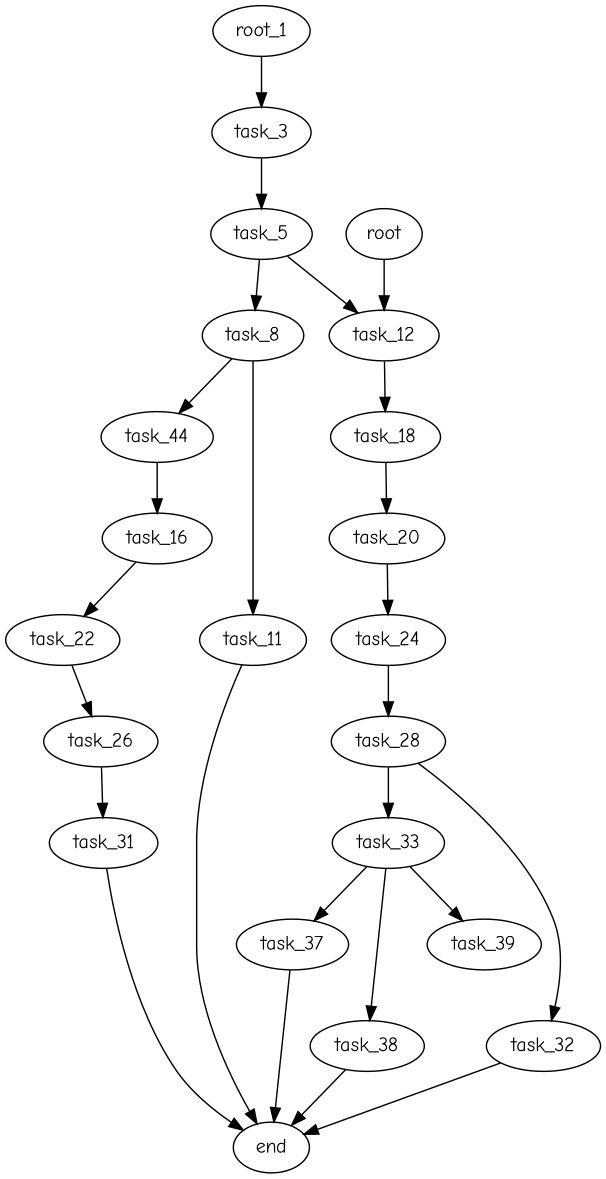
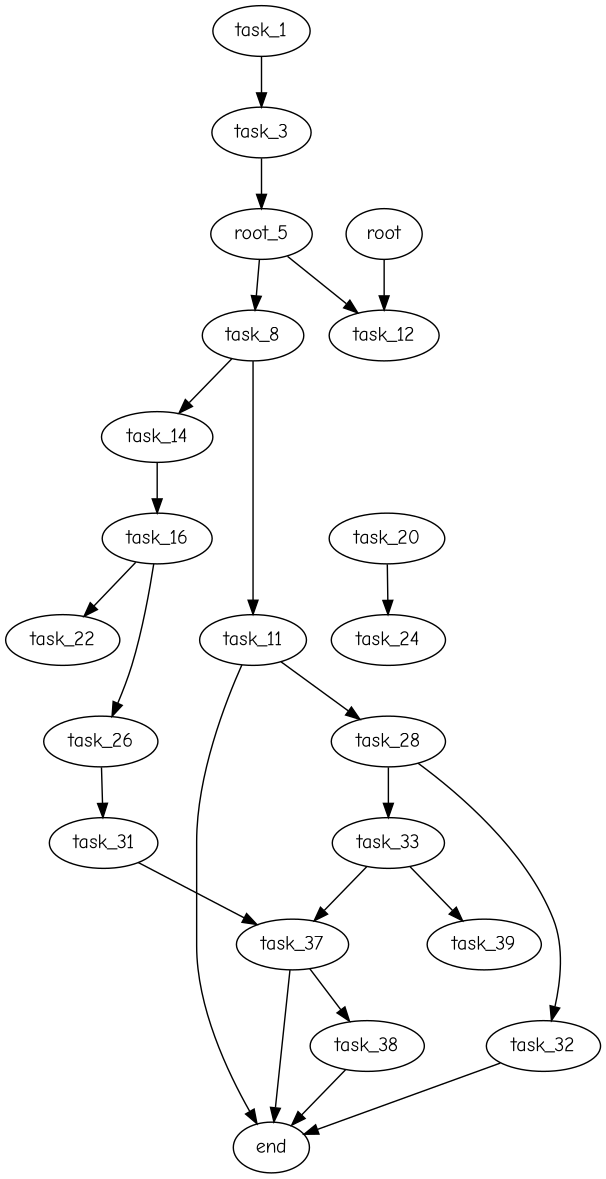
(262, 31) -> (262, 31)
(262, 234) -> (262, 234)
(157, 437) -> (157, 437)
(386, 437) -> none
(79, 684) -> (140, 635)
(388, 684) -> (315, 686)
(379, 937) -> (325, 989)
(144, 1009) -> (186, 887)
